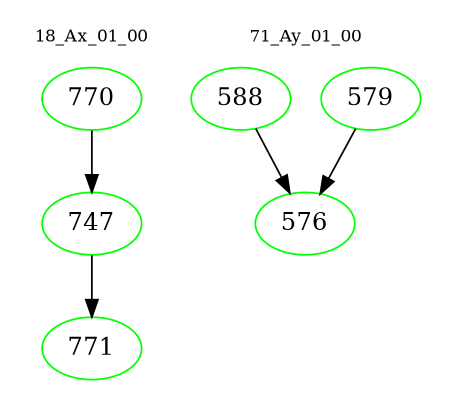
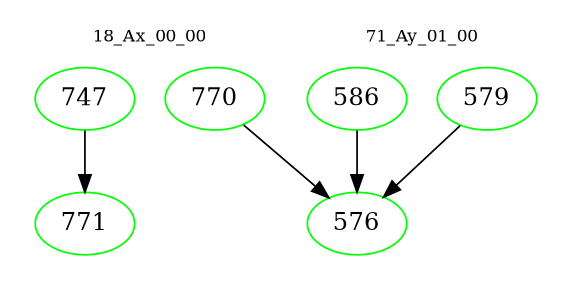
(92, 37) -> (150, 37)
(241, 99) -> (357, 99)
(92, 153) -> (267, 145)
